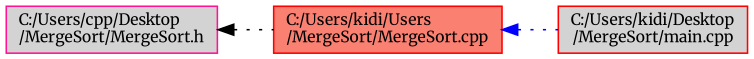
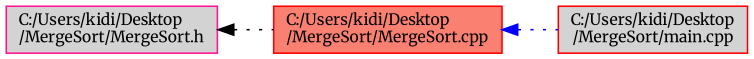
(112, 30) -> (112, 30)
(388, 30) -> (388, 30)
